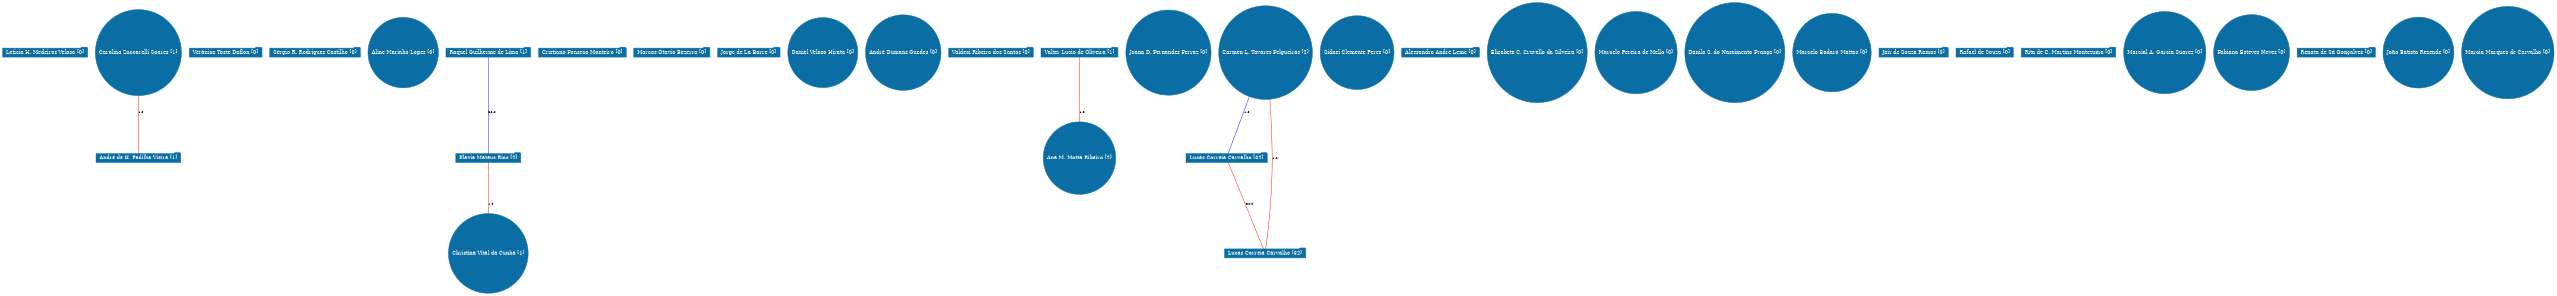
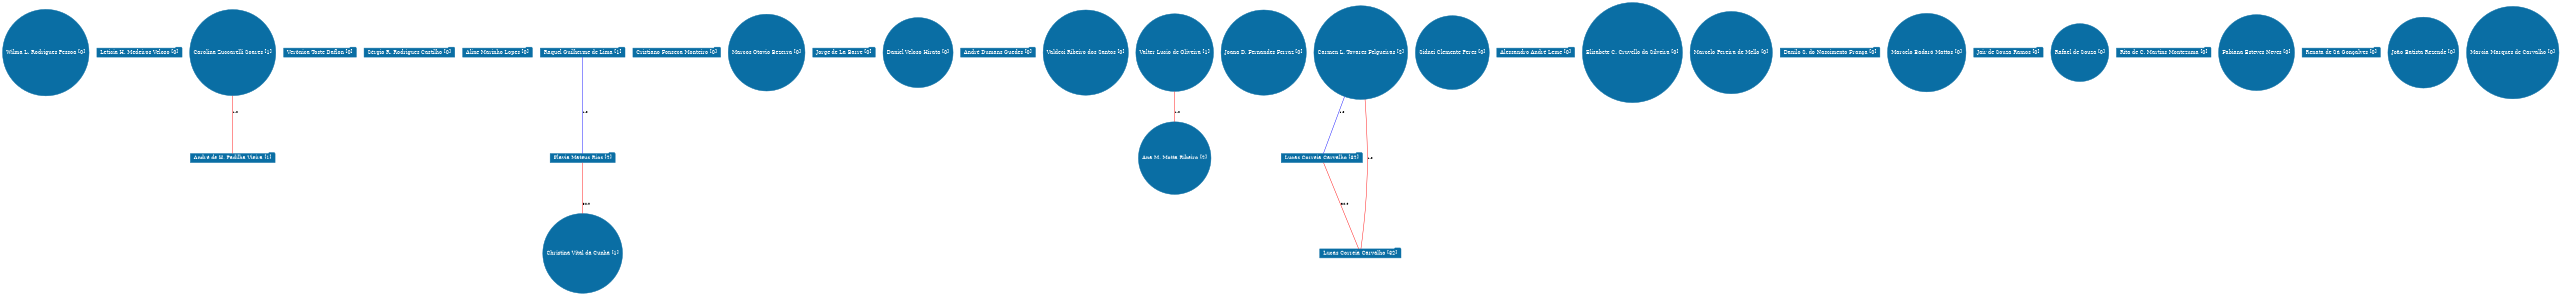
none -> (46, 53)
(403, 53) -> (498, 53)
(672, 53) -> (767, 53)
(903, 53) -> (998, 53)
(991, 53) -> (1086, 53)
(1079, 53) -> (1175, 53)
(1735, 53) -> (1830, 53)
(1985, 53) -> (2080, 53)
(2165, 53) -> none
(492, 112) -> (585, 112)
(491, 204) -> (587, 204)
